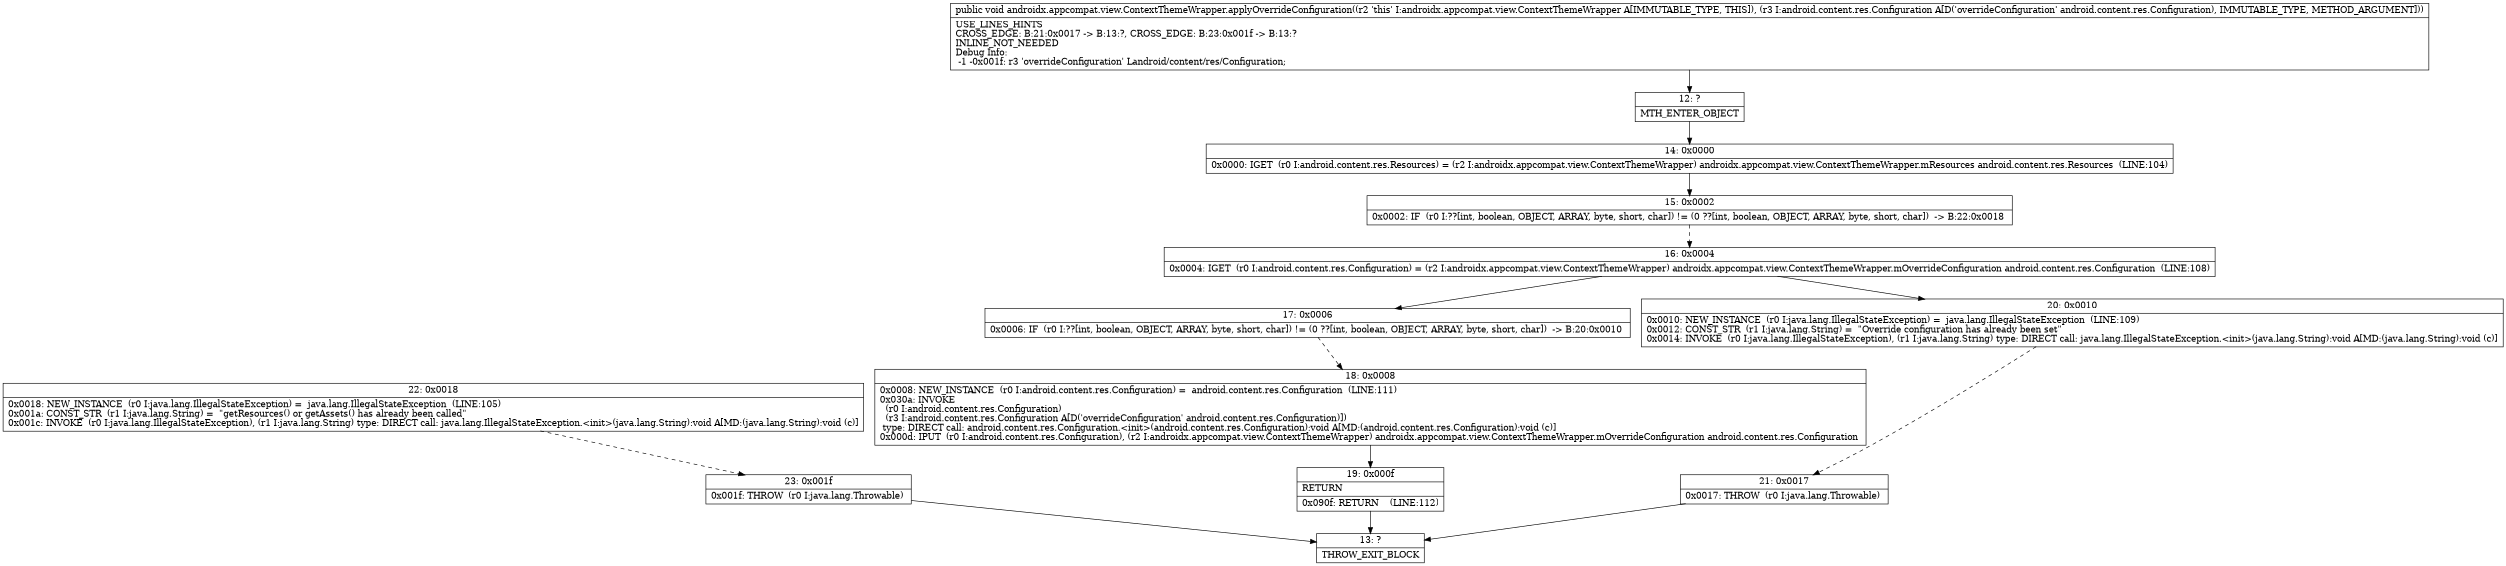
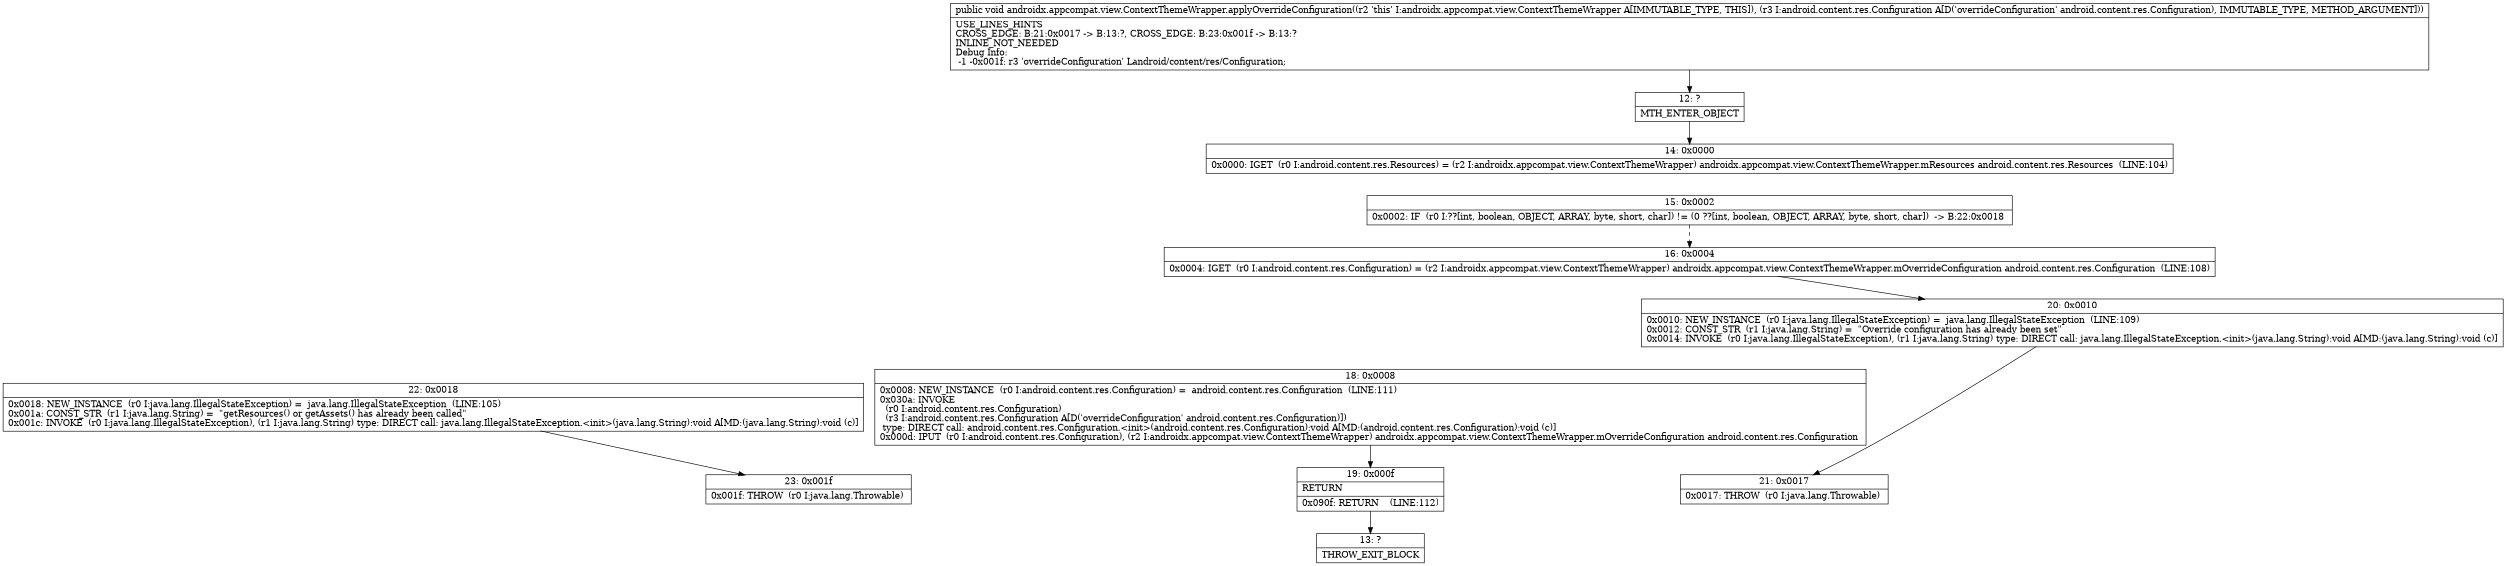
(1690, 181) -> none
(1308, 323) -> none
(1929, 412) -> (1929, 412)
(640, 452) -> (640, 452)
(1111, 521) -> none
(1558, 521) -> none
